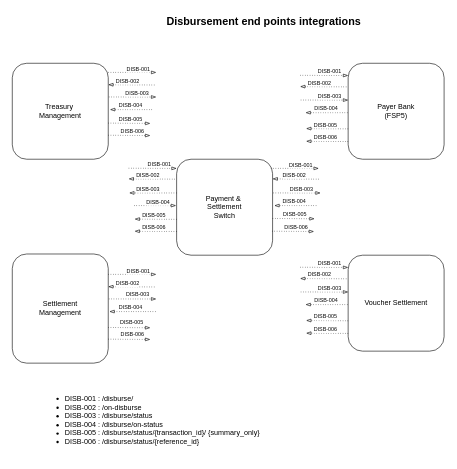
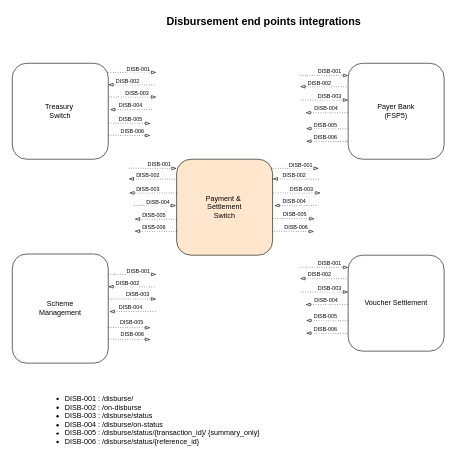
(60, 111) -> (60, 111)
(225, 207) -> (225, 207)
(60, 309) -> (60, 309)
